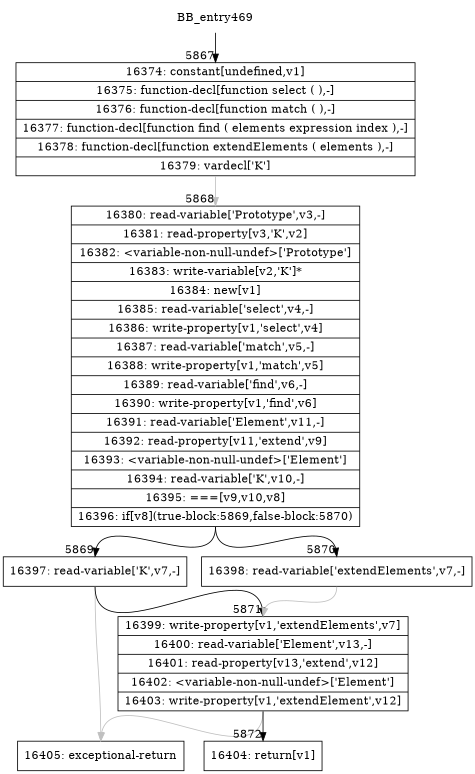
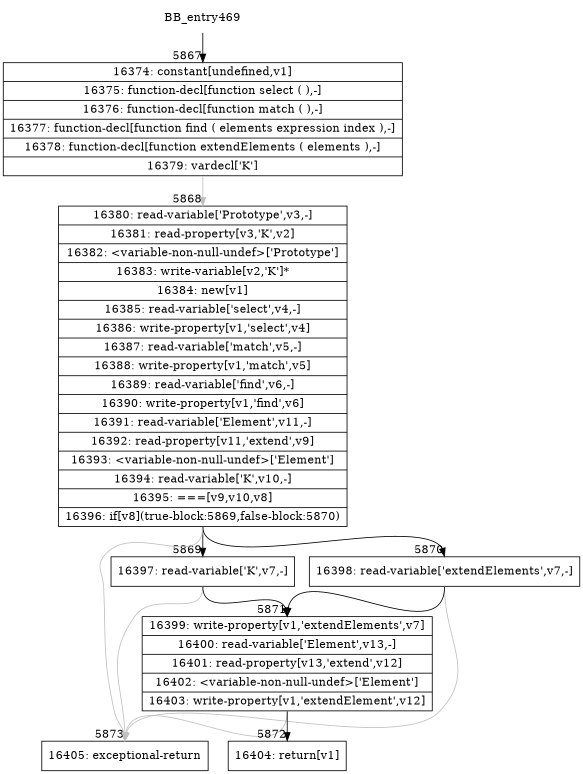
none -> (104, 588)
(304, 602) -> (370, 603)
none -> (347, 726)
